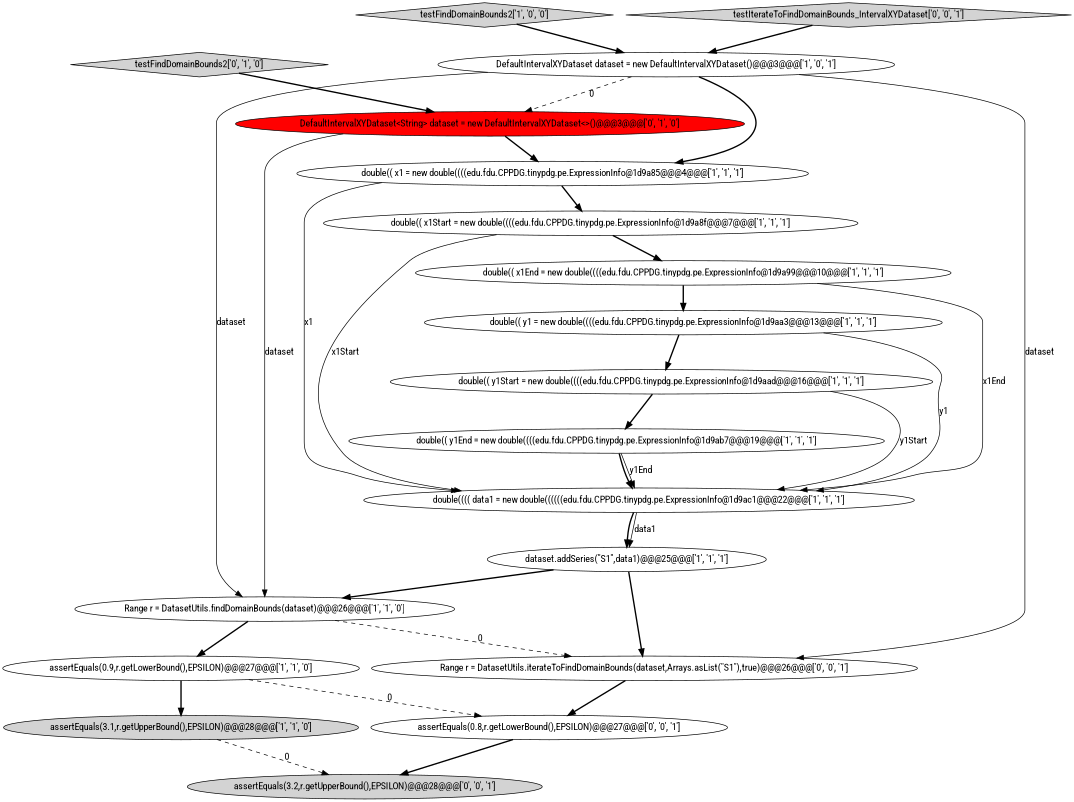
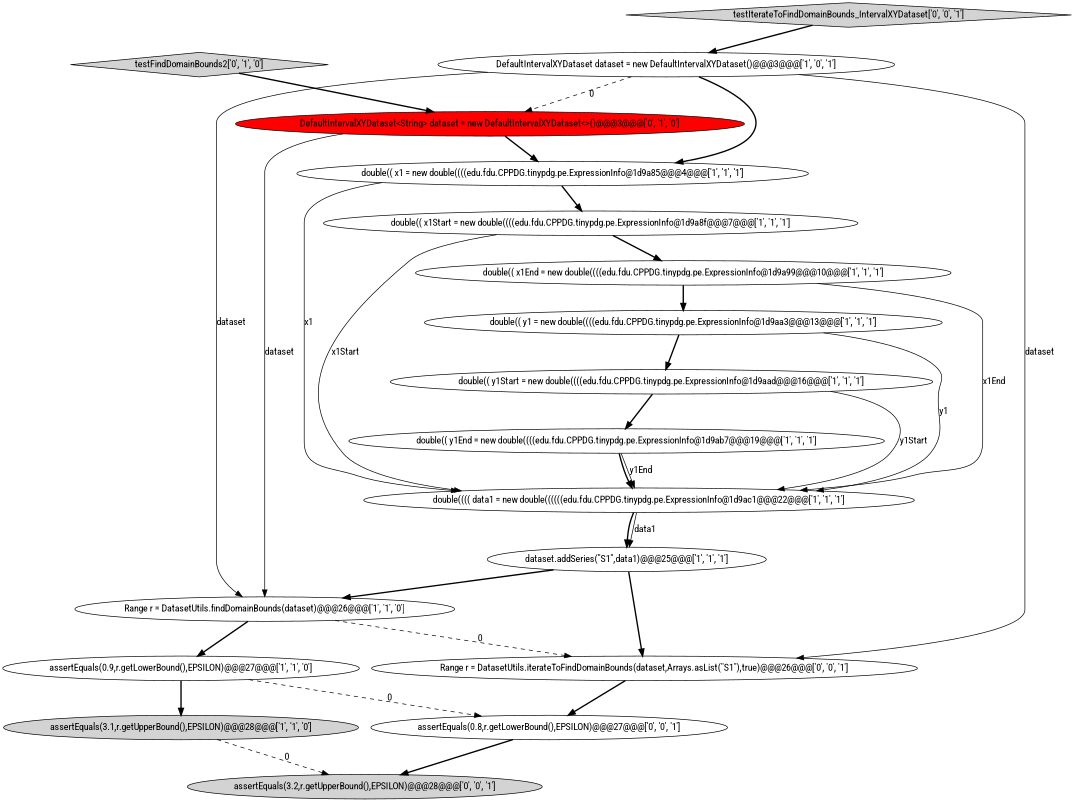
(485, 15) -> none
